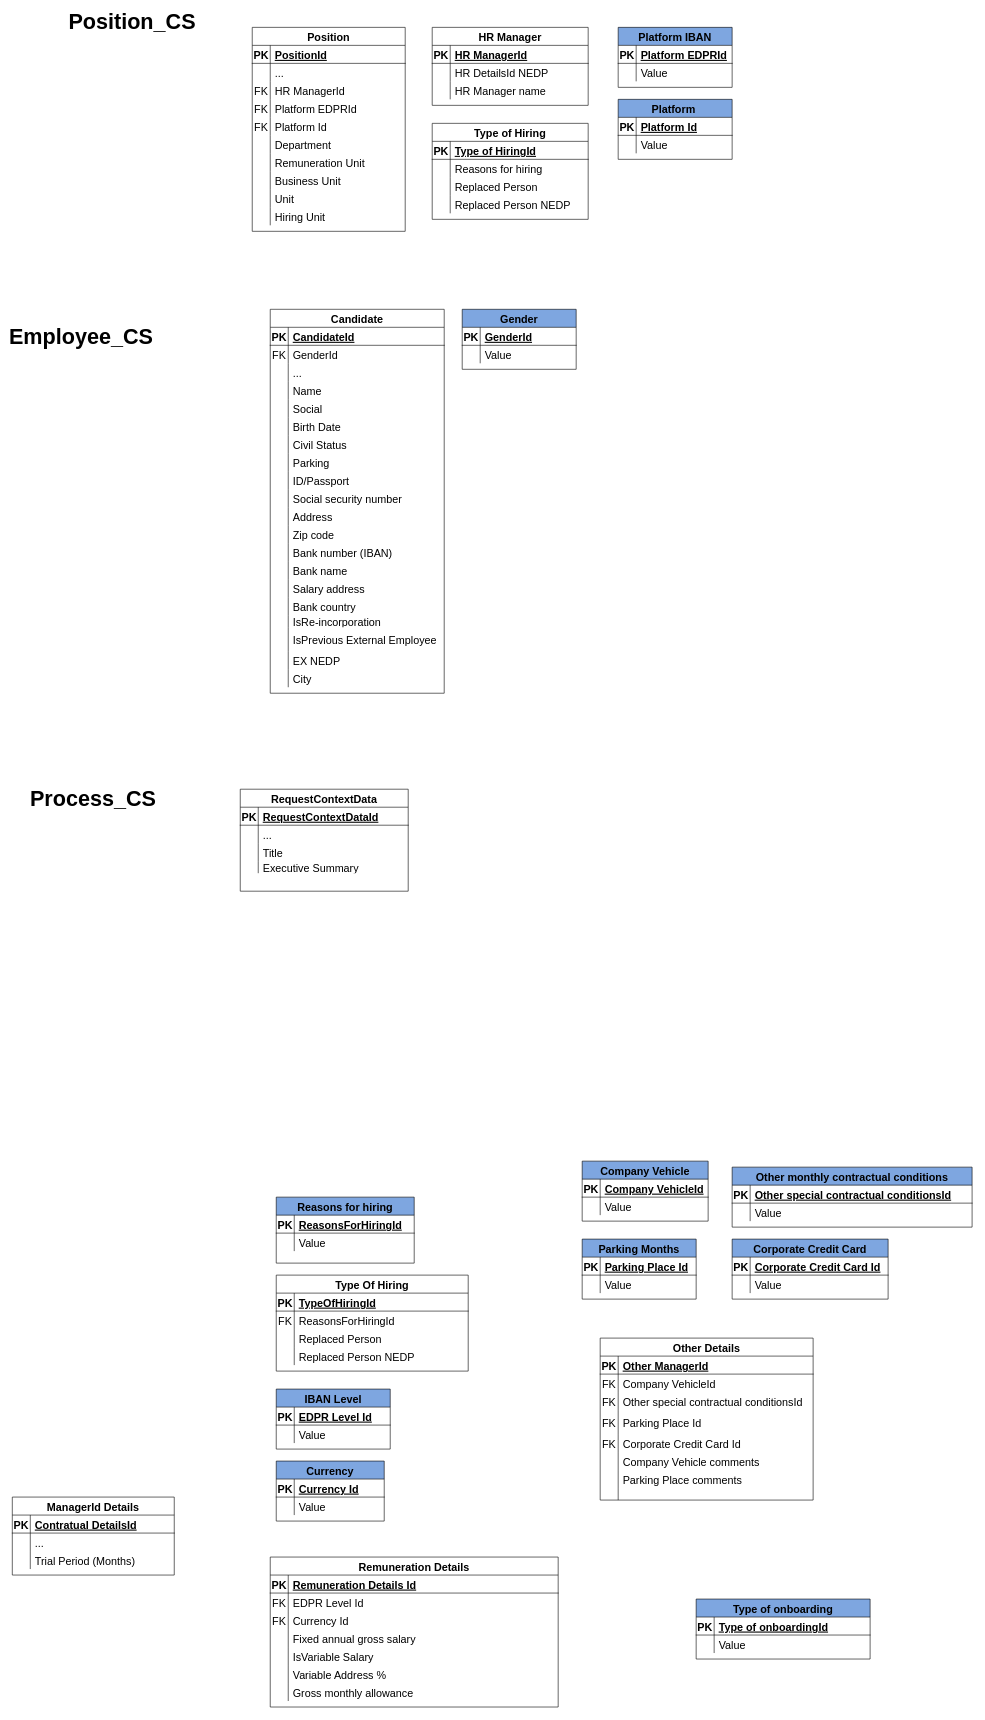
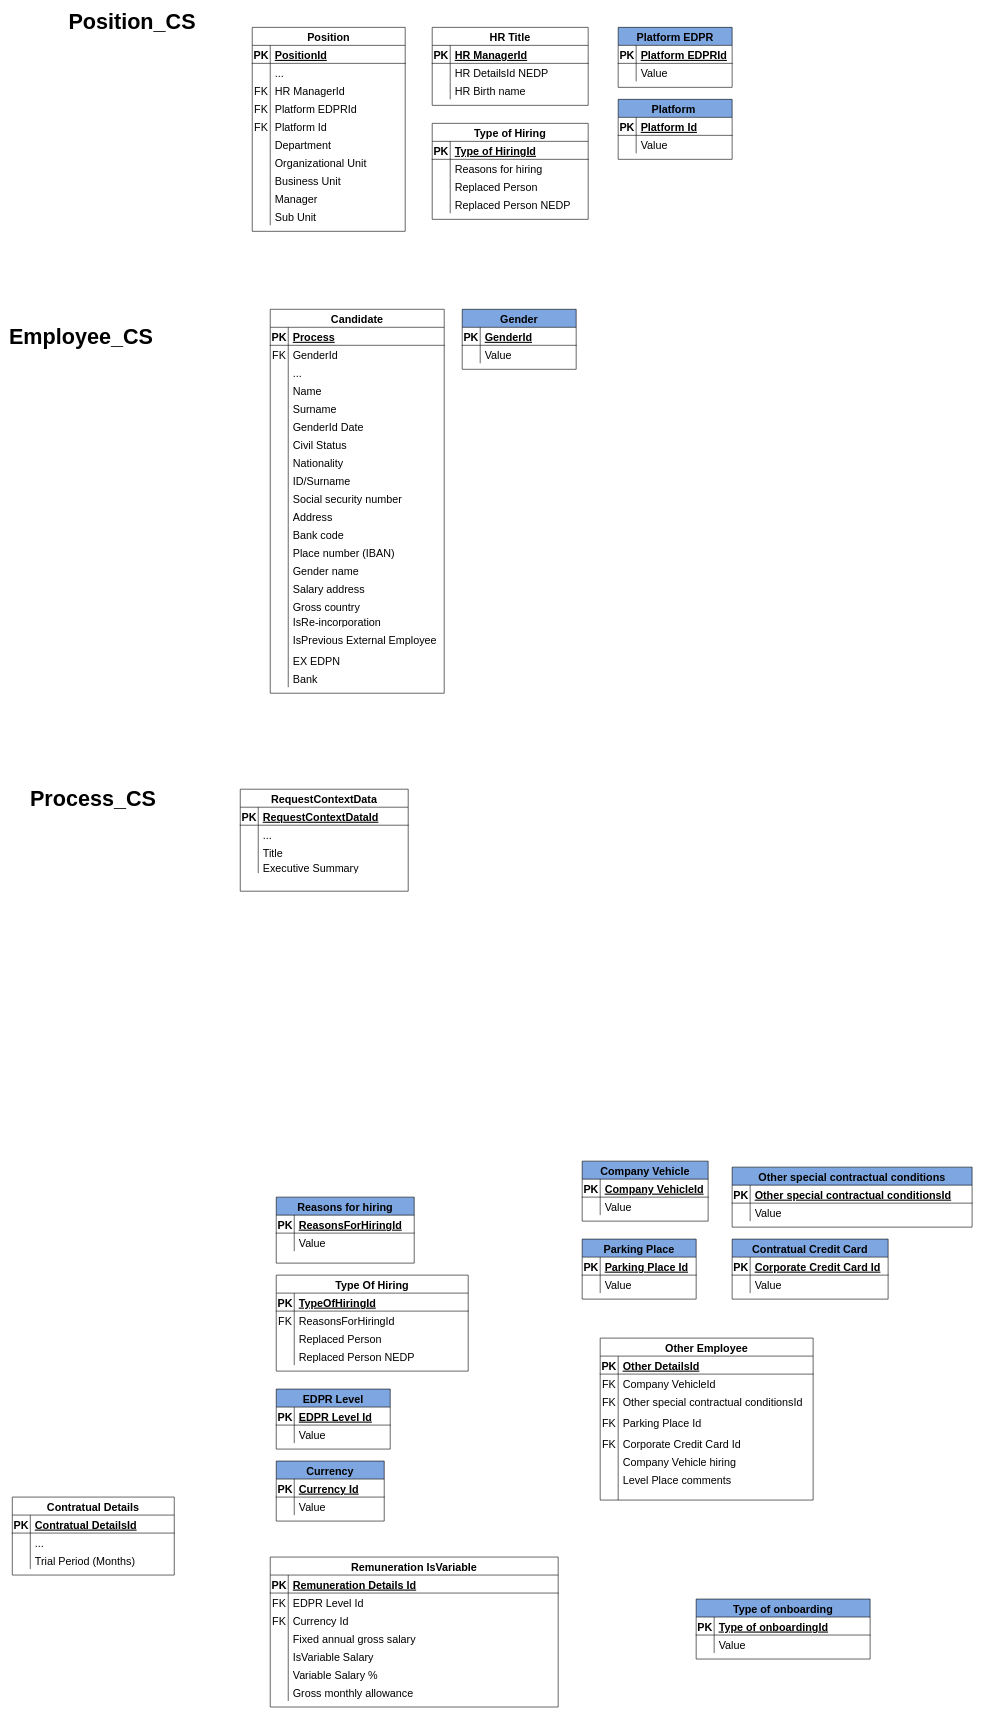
(510, 37) -> (510, 37)
(675, 37) -> (675, 37)
(497, 91) -> (490, 91)
(322, 163) -> (325, 163)
(285, 199) -> (296, 199)
(302, 217) -> (296, 217)
(325, 337) -> (314, 337)
(308, 409) -> (314, 409)
(320, 427) -> (331, 427)
(313, 463) -> (322, 463)
(326, 481) -> (323, 481)
(314, 535) -> (319, 535)
(344, 553) -> (346, 553)
(319, 571) -> (325, 571)
(328, 607) -> (331, 607)
(313, 661) -> (313, 661)
(303, 679) -> (305, 679)
(852, 1177) -> (852, 1177)
(639, 1249) -> (639, 1249)
(810, 1249) -> (810, 1249)
(707, 1348) -> (707, 1348)
(667, 1366) -> (664, 1366)
(333, 1399) -> (333, 1399)
(690, 1462) -> (681, 1462)
(684, 1480) -> (678, 1480)
(93, 1507) -> (93, 1507)
(414, 1567) -> (414, 1567)
(342, 1675) -> (337, 1675)
